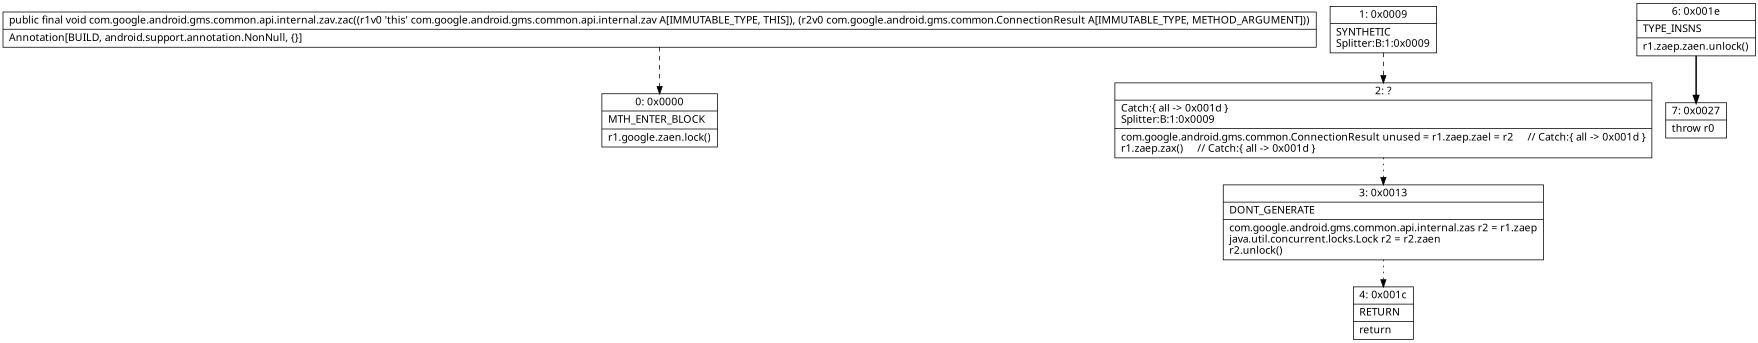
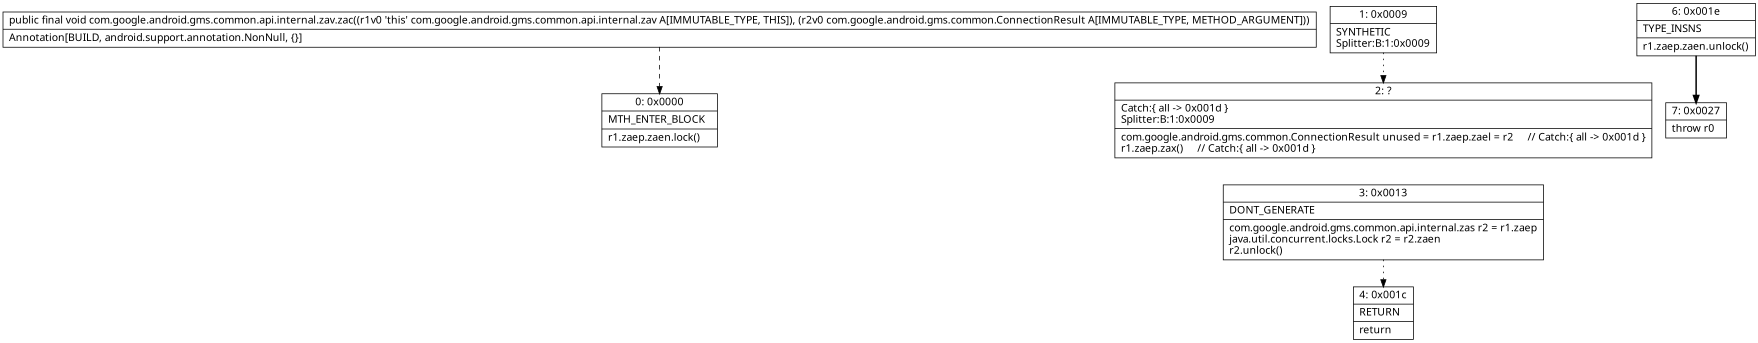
(1383, 64) -> (1383, 64)
(660, 138) -> (654, 138)
(1383, 168) -> none
